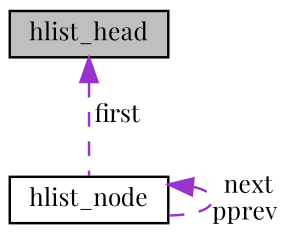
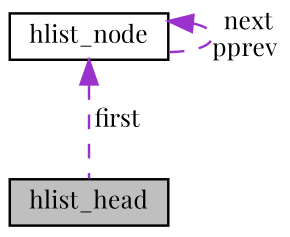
(89, 129) -> (89, 132)
